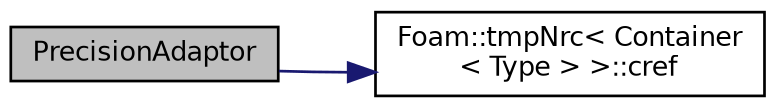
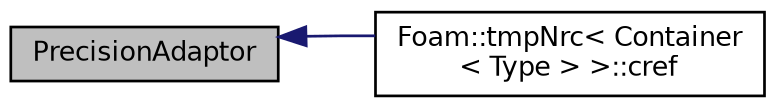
(313, 72) -> (341, 36)
